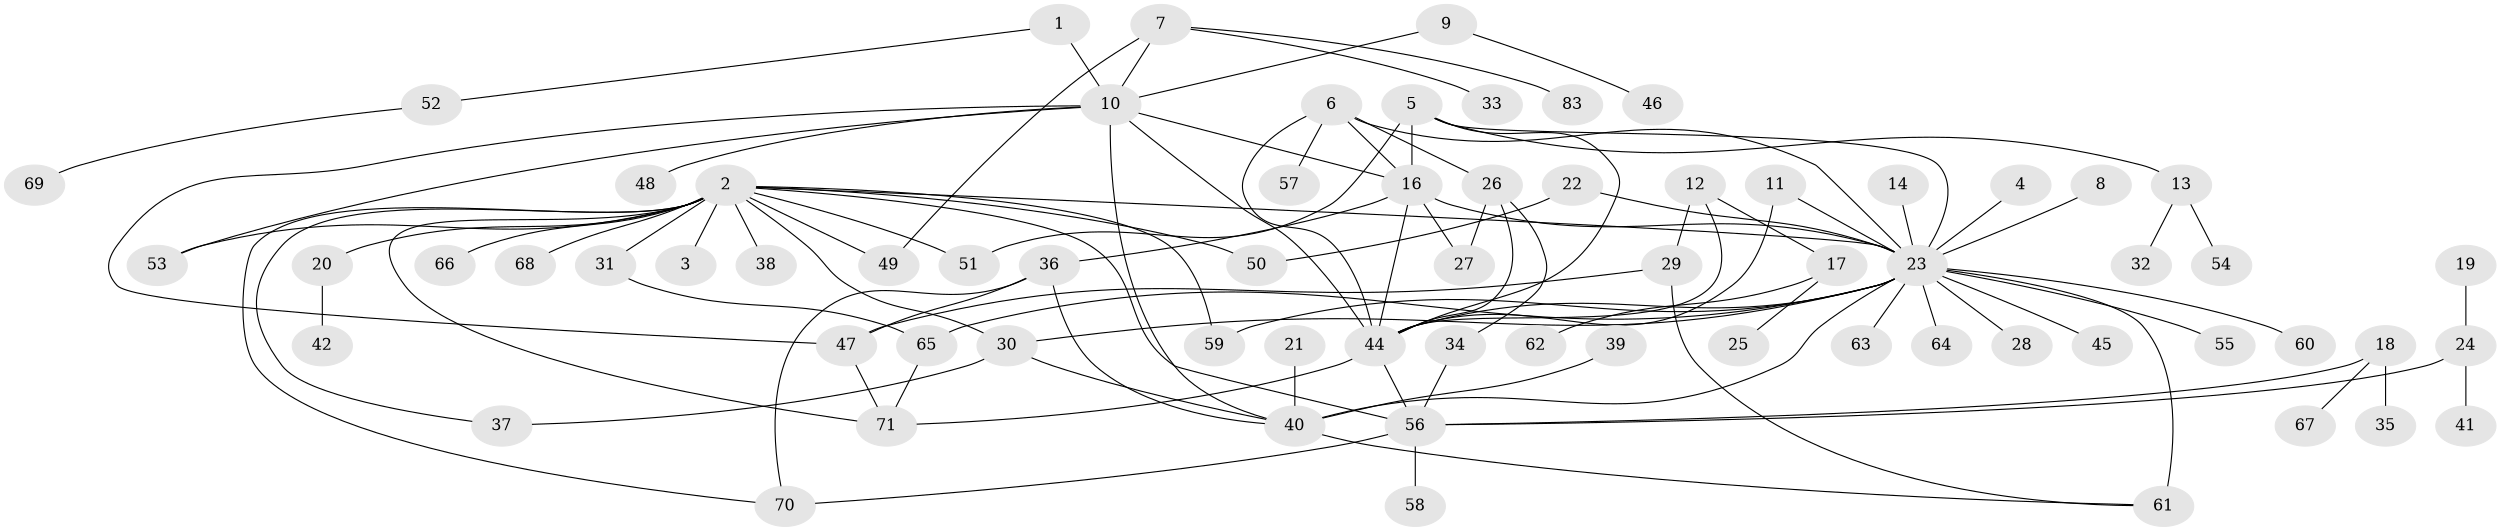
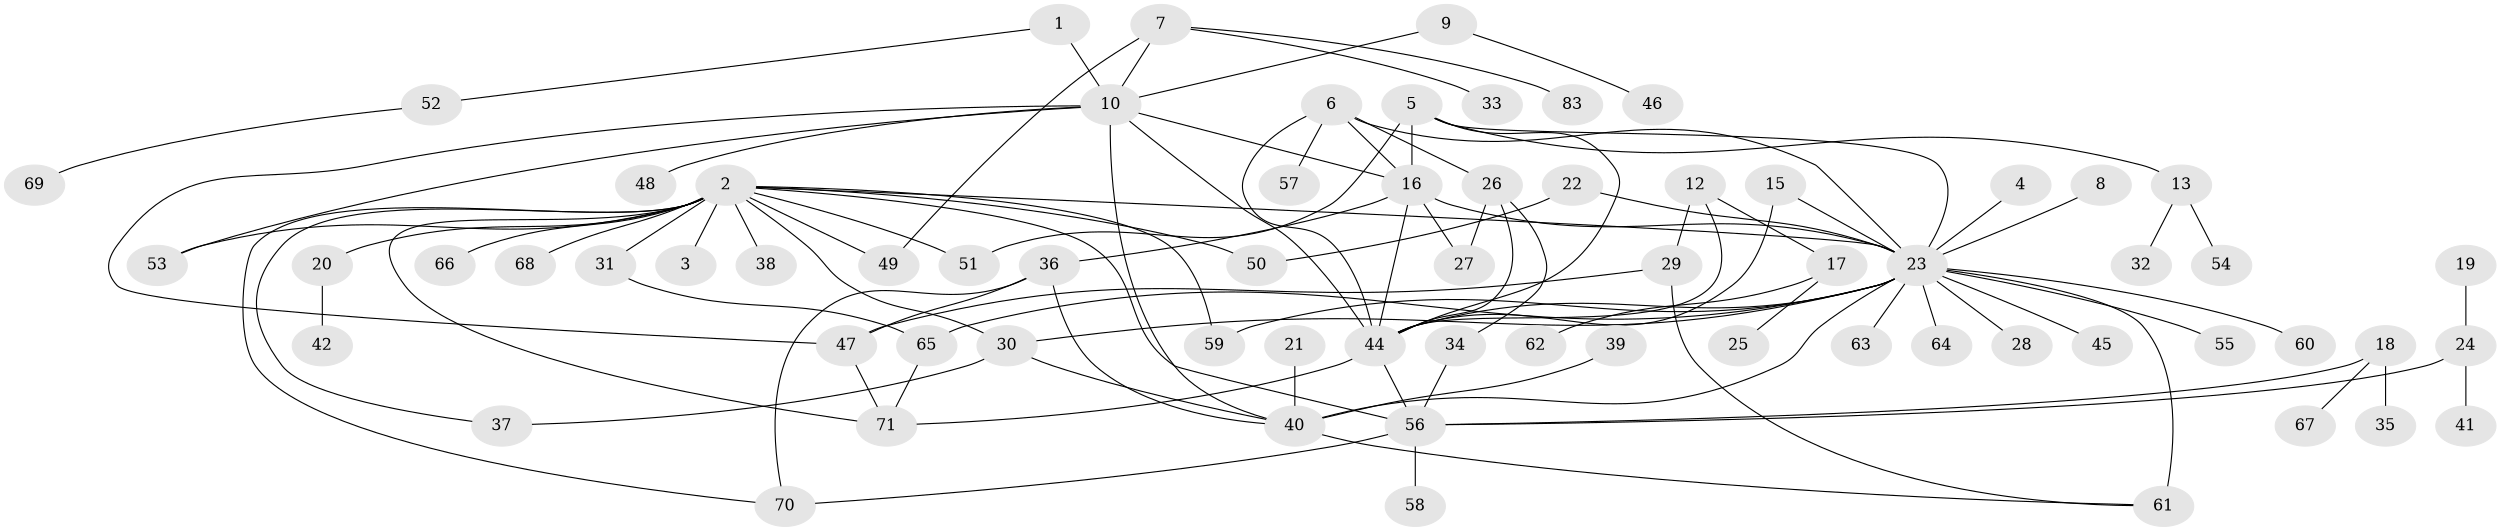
(1776, 185) -> (1776, 185)
(1898, 185) -> none
